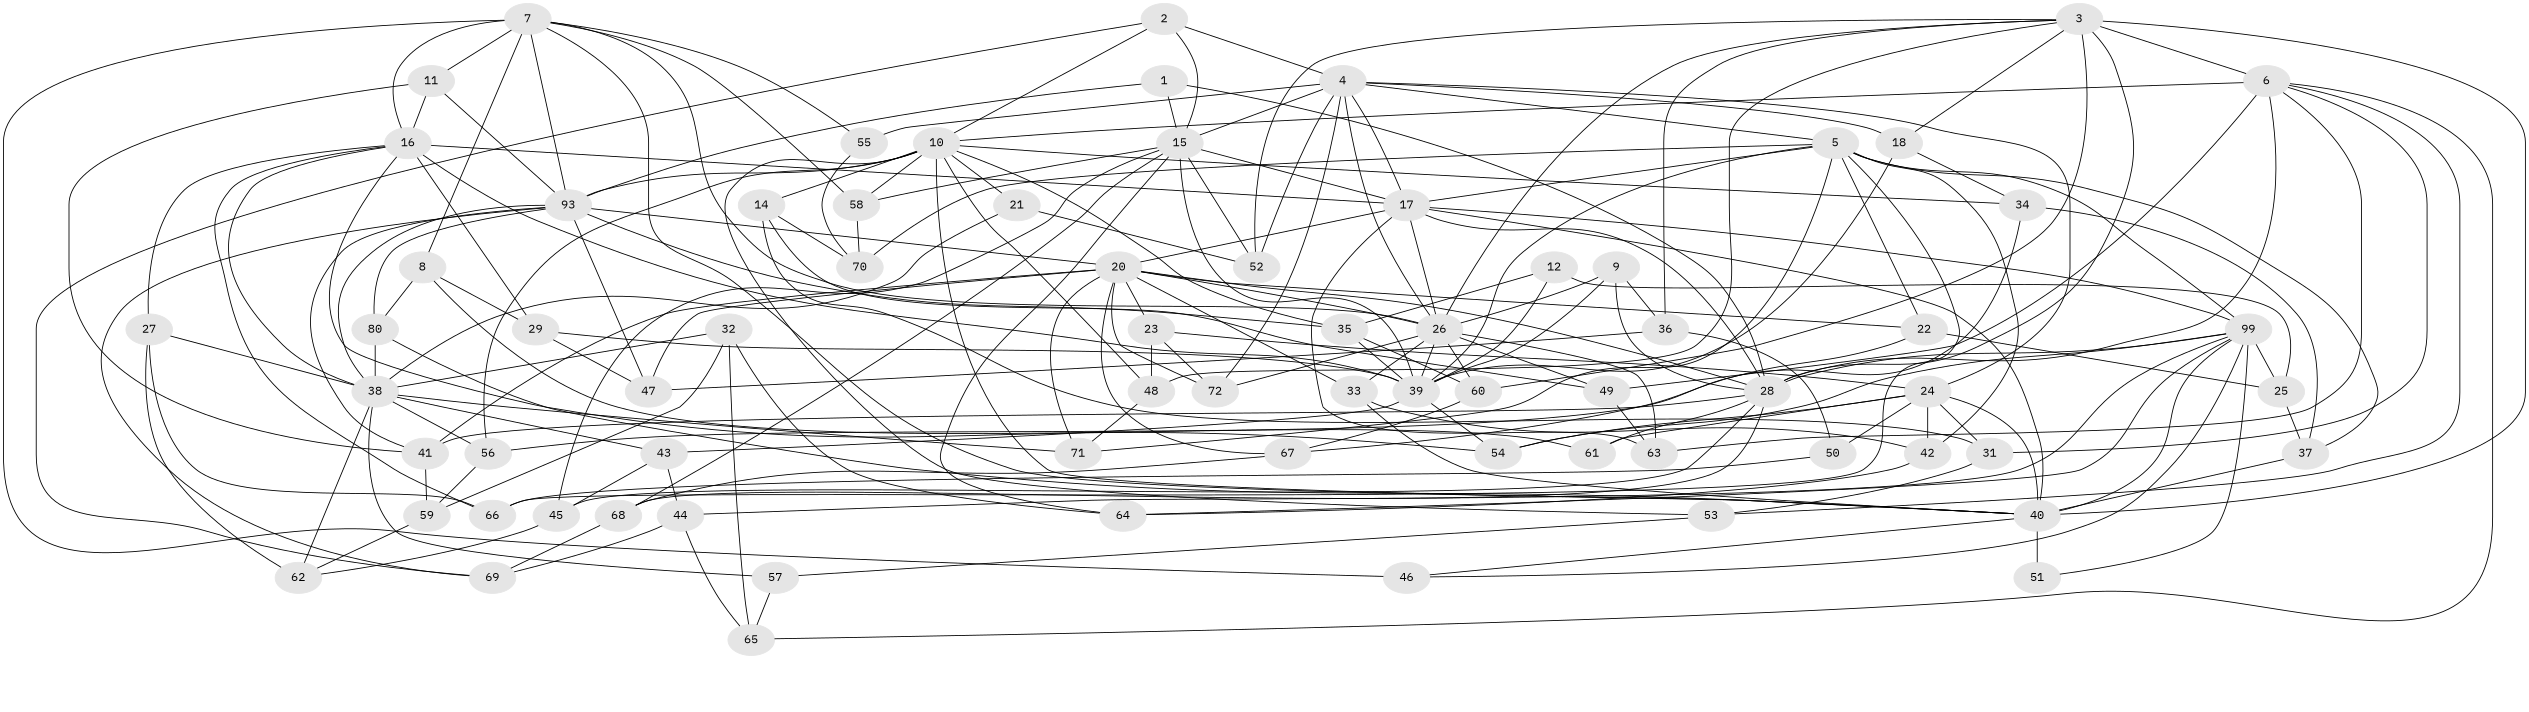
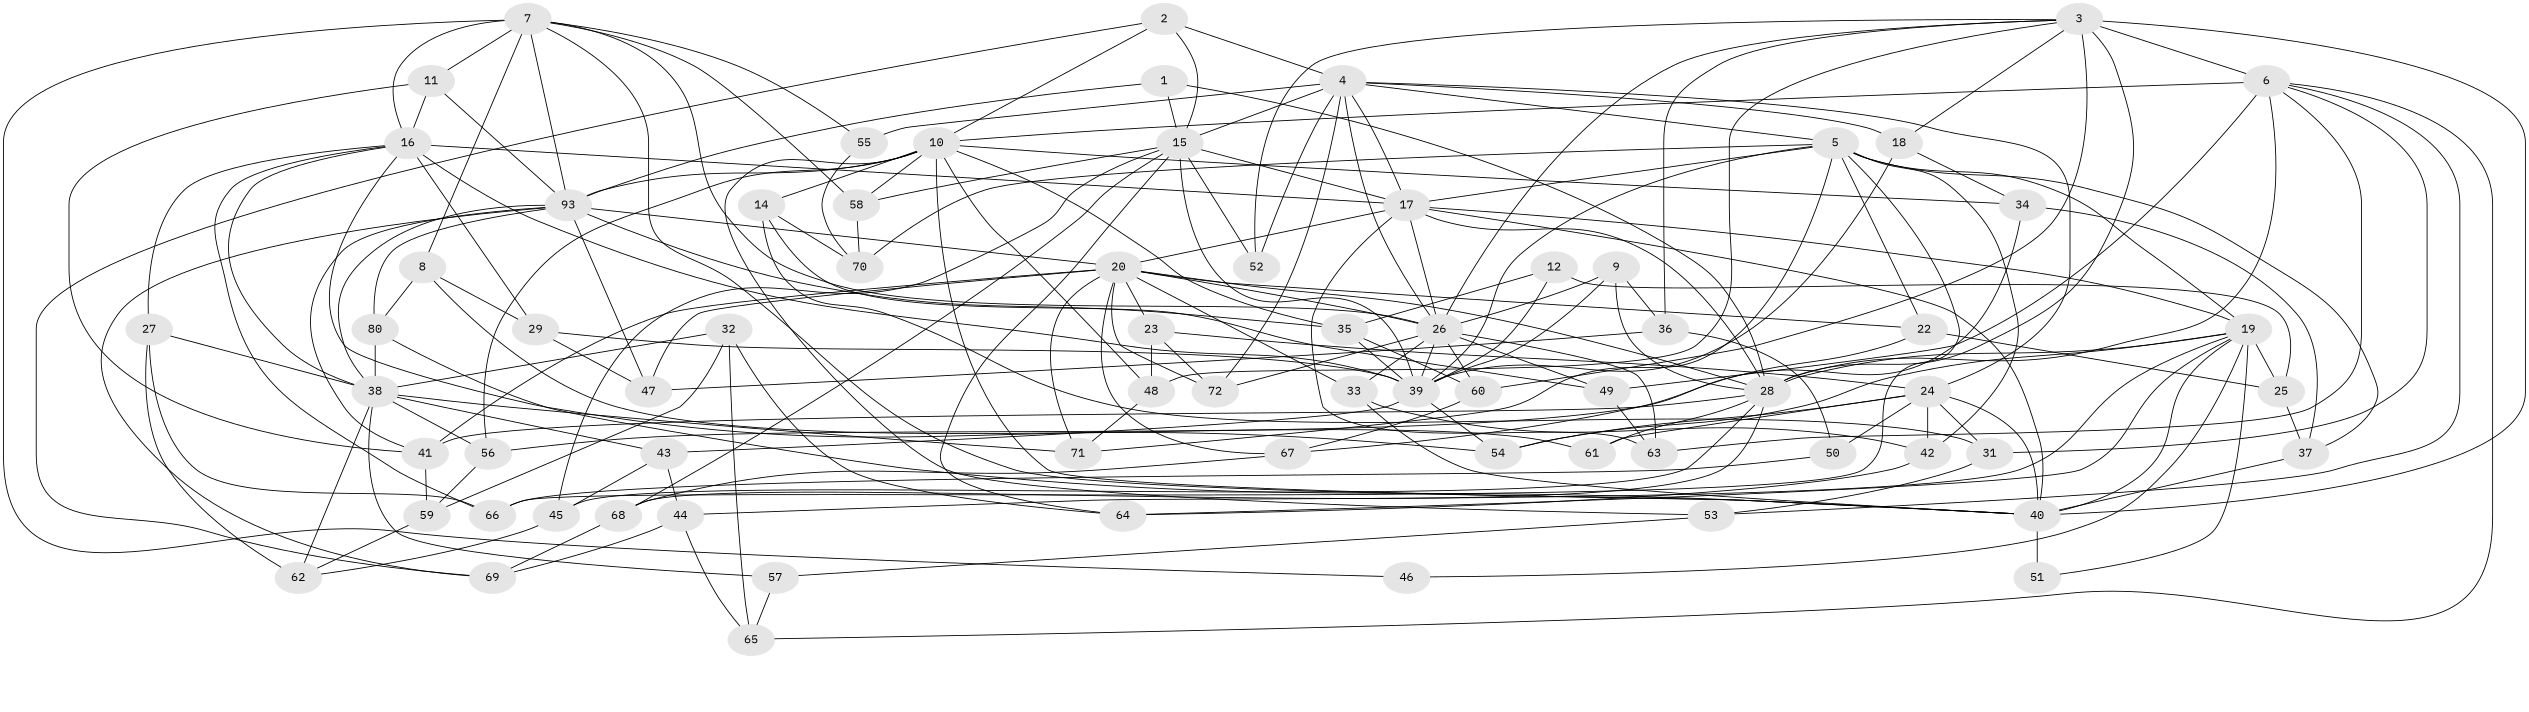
(1017, 205) -> none
(2249, 329) -> (2249, 329)
(1722, 547) -> none
